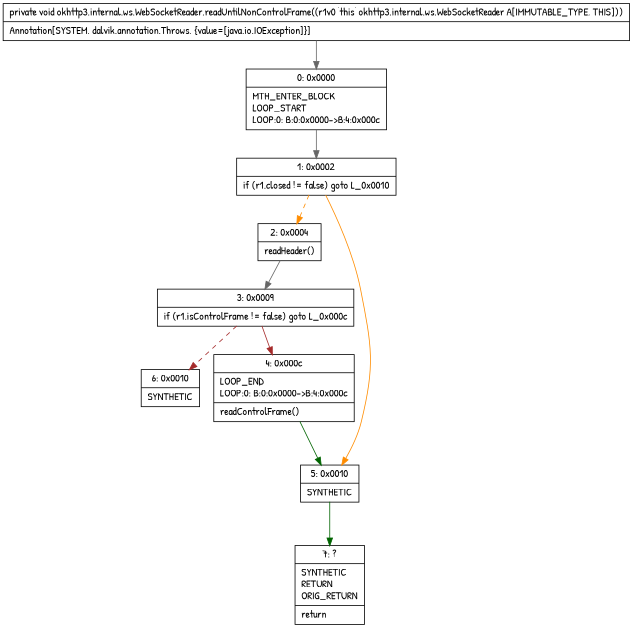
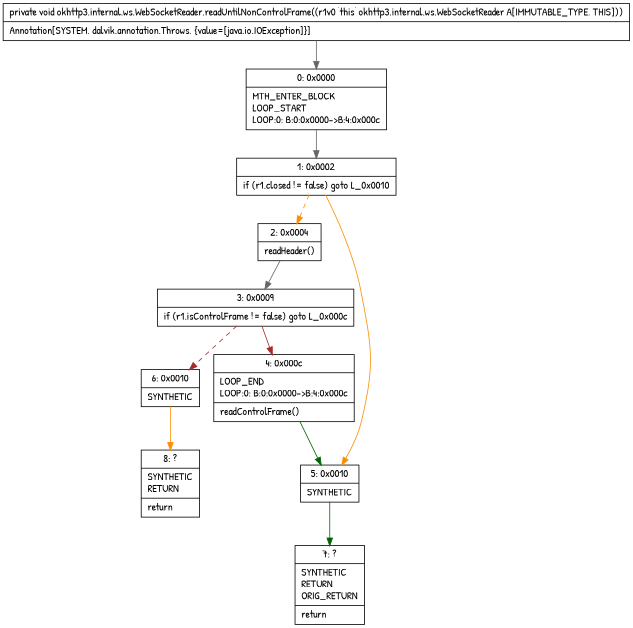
none -> (170, 484)
